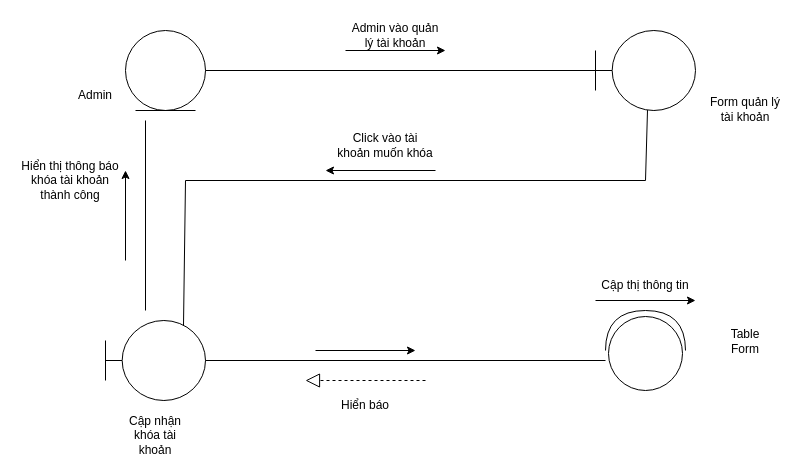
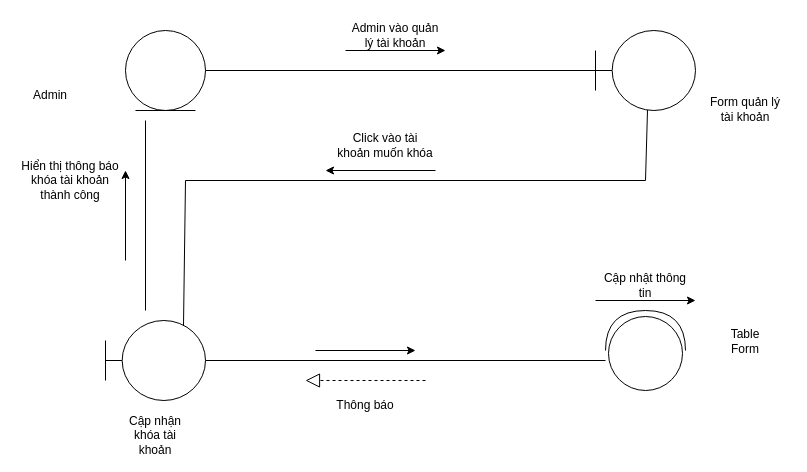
(96, 96) -> (51, 96)
(646, 286) -> (646, 286)
(366, 406) -> (366, 406)
